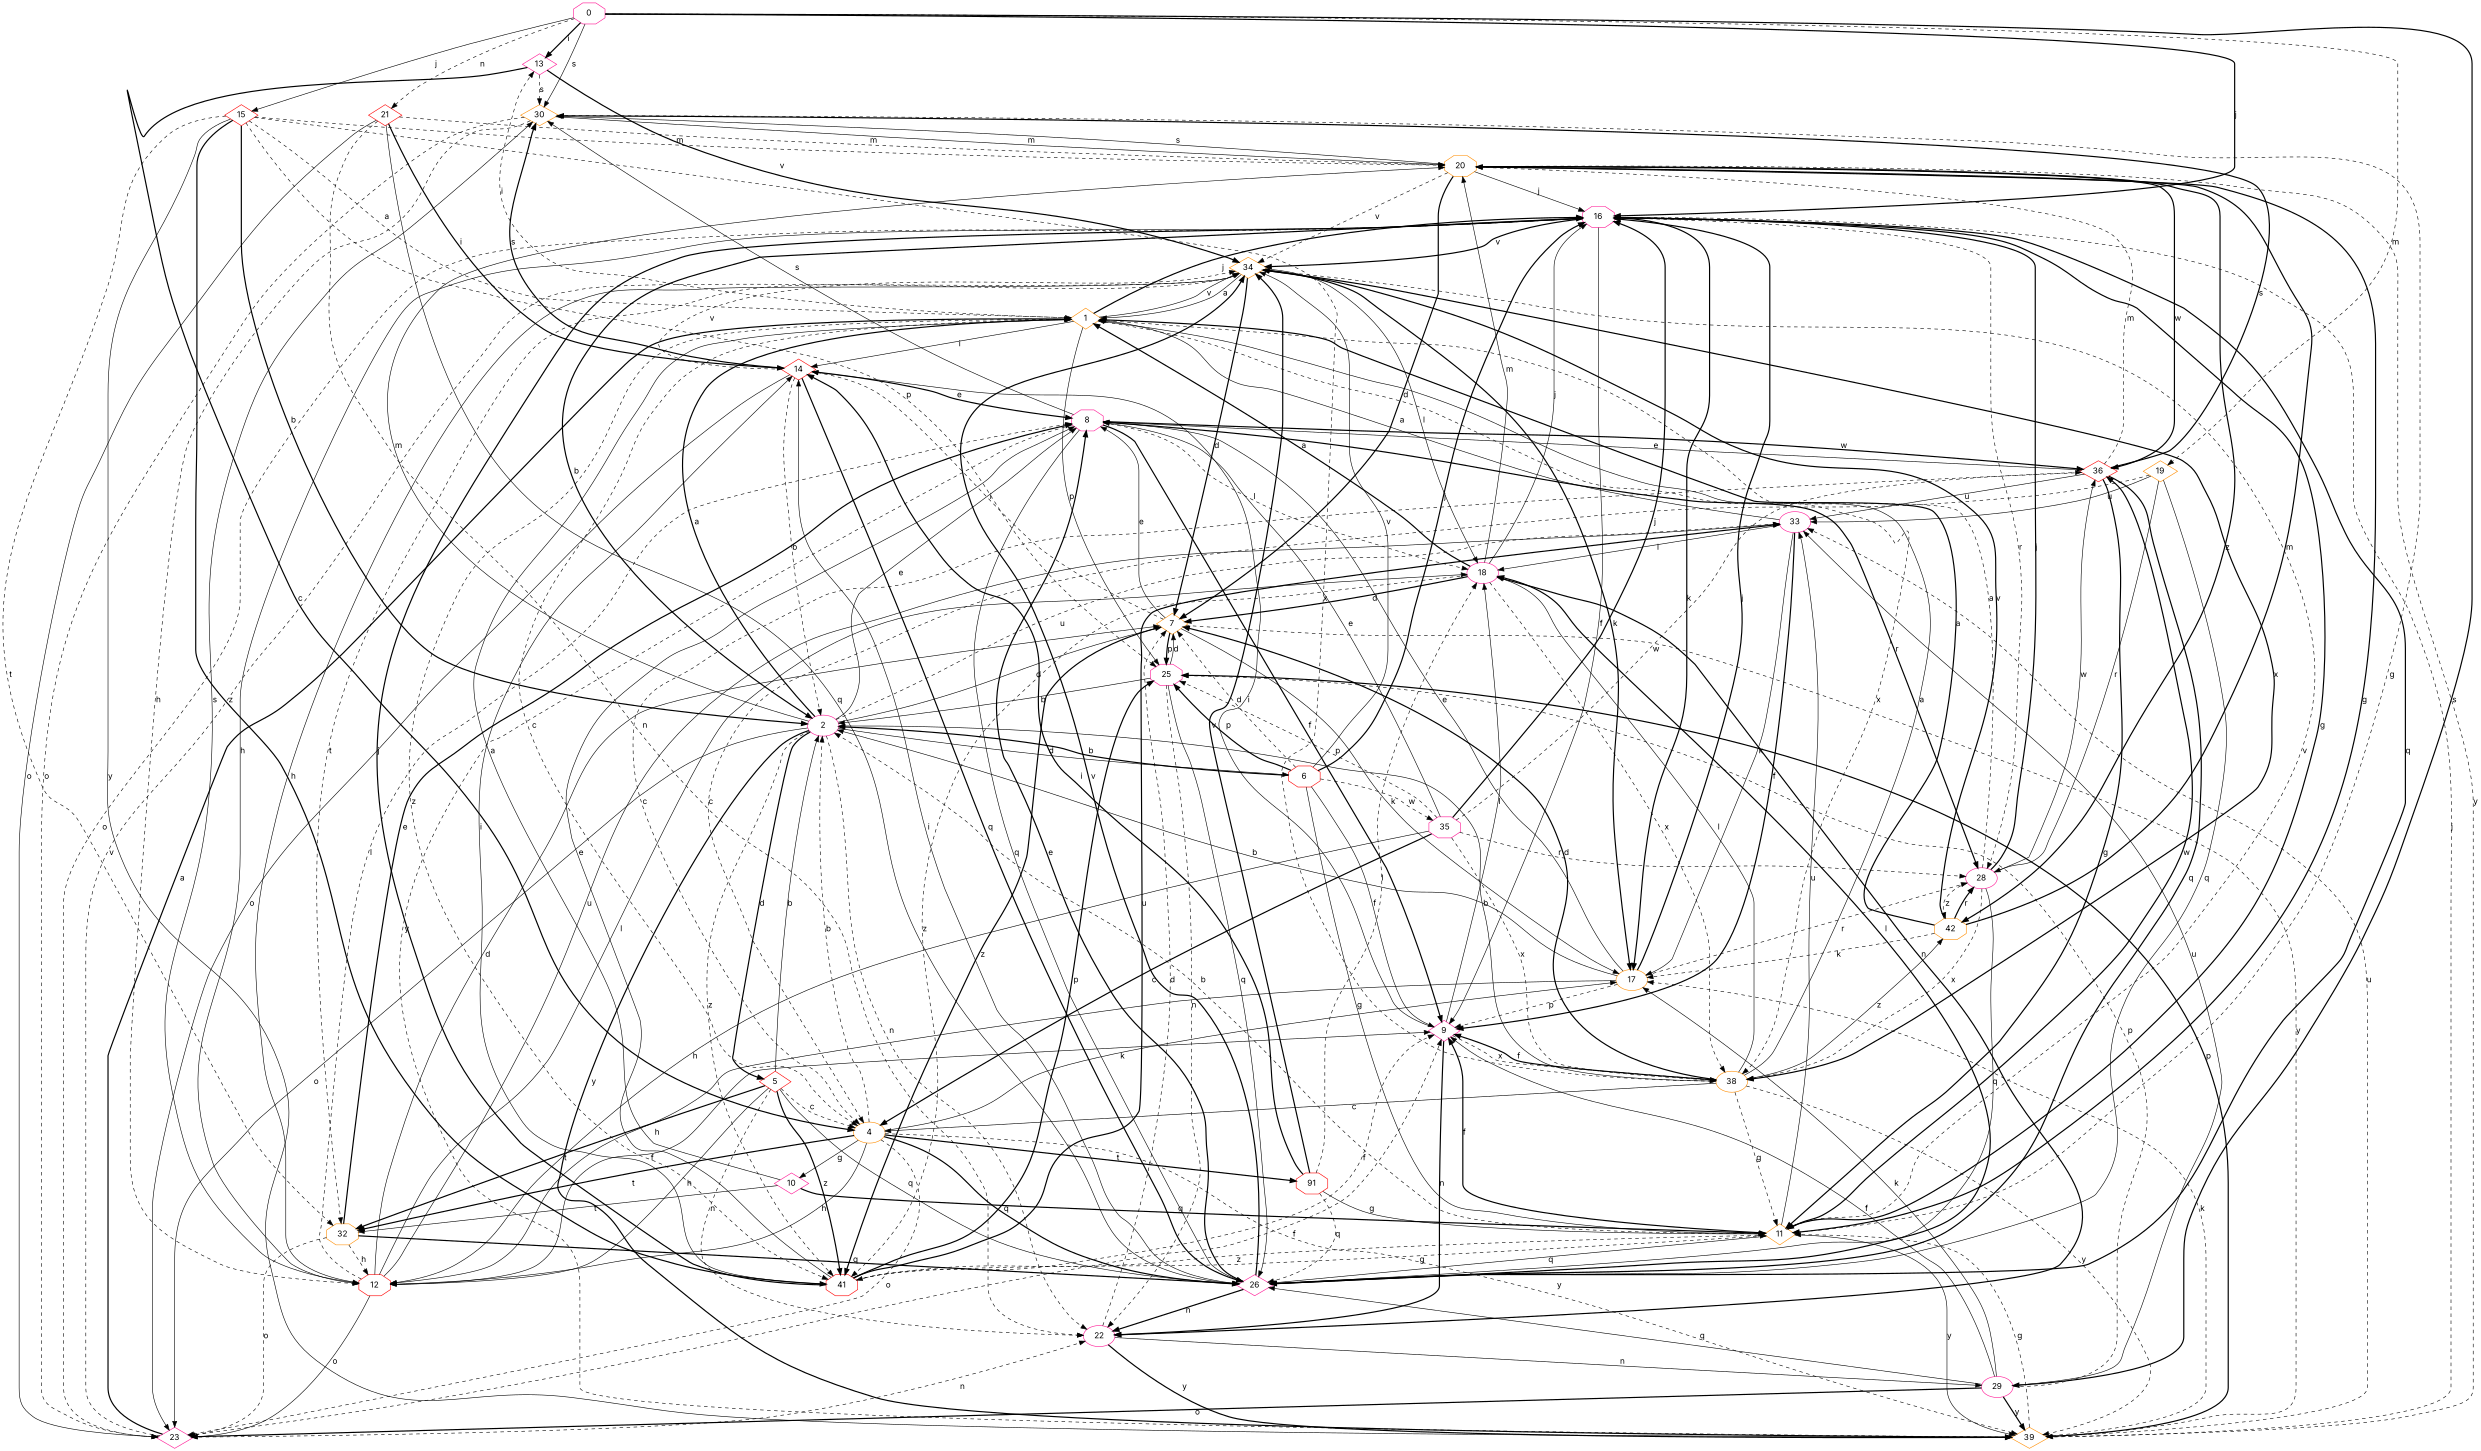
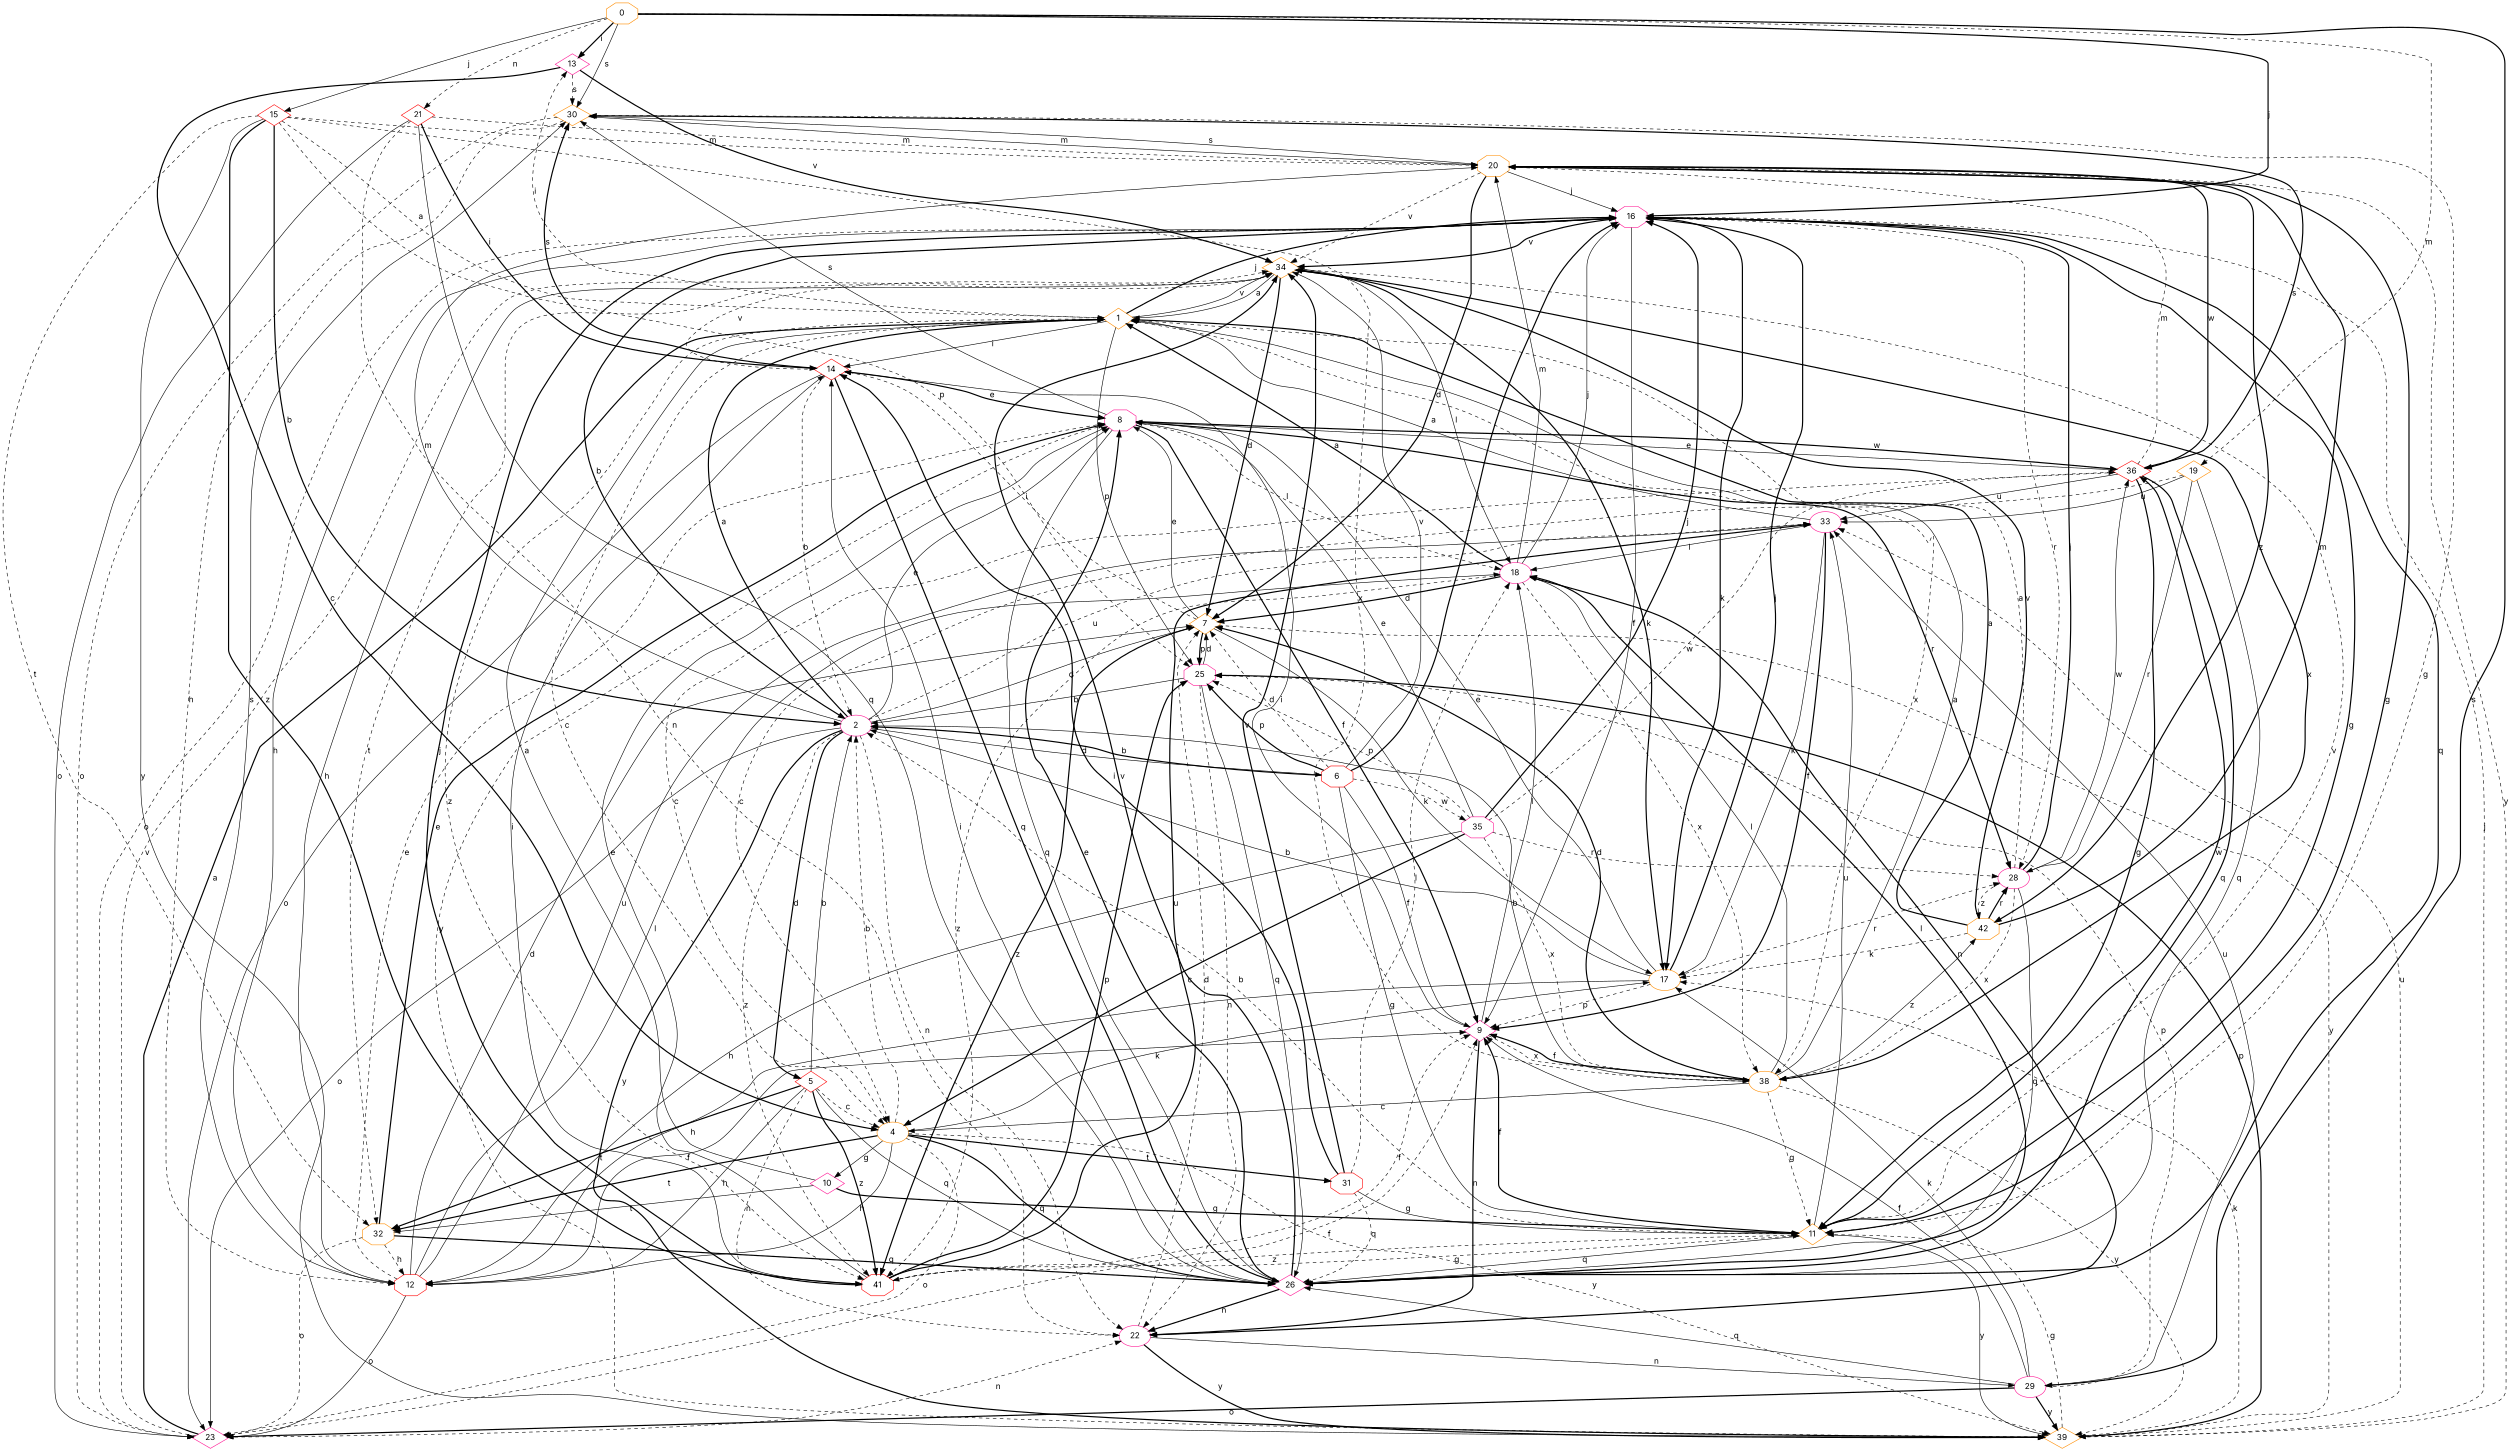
(589, 13) -> (622, 13)
(371, 853) -> (407, 853)
(1312, 1183) -> (1347, 1183)
